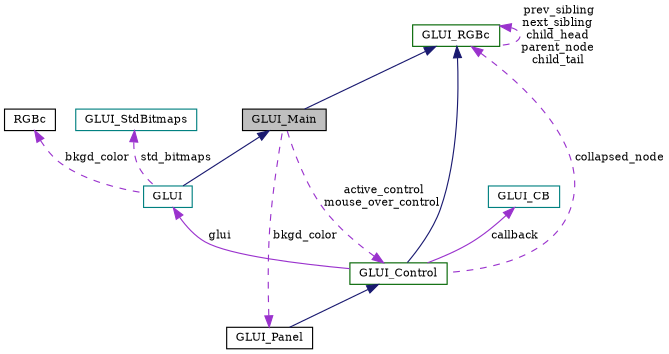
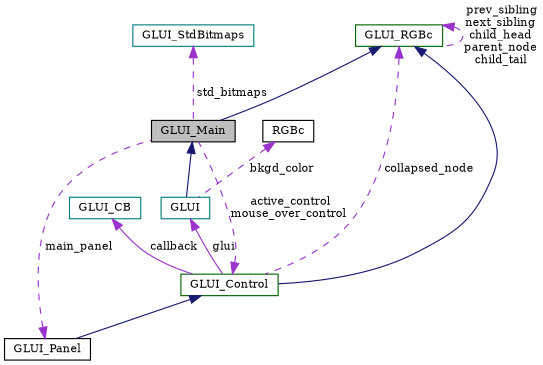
(139, 167) -> (193, 89)
(304, 236) -> (77, 247)
